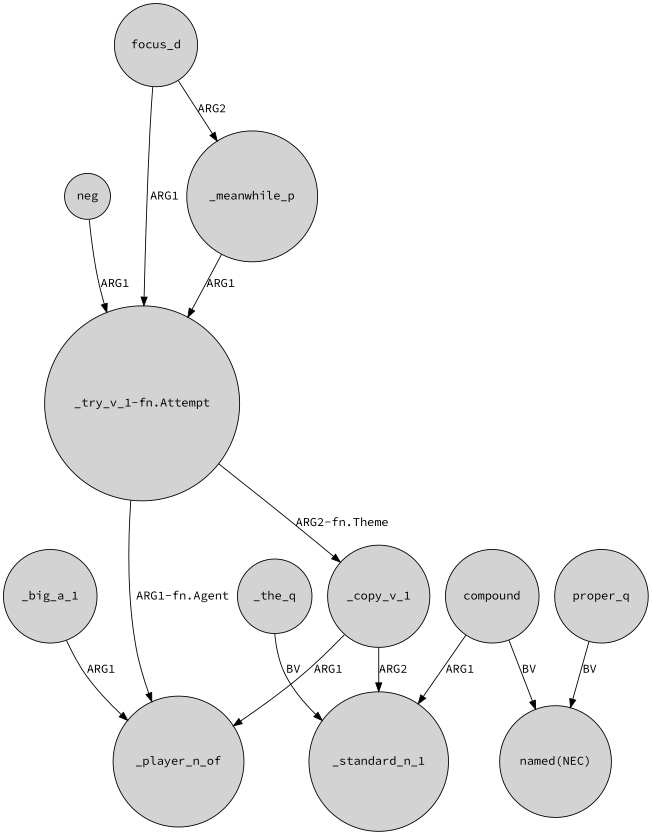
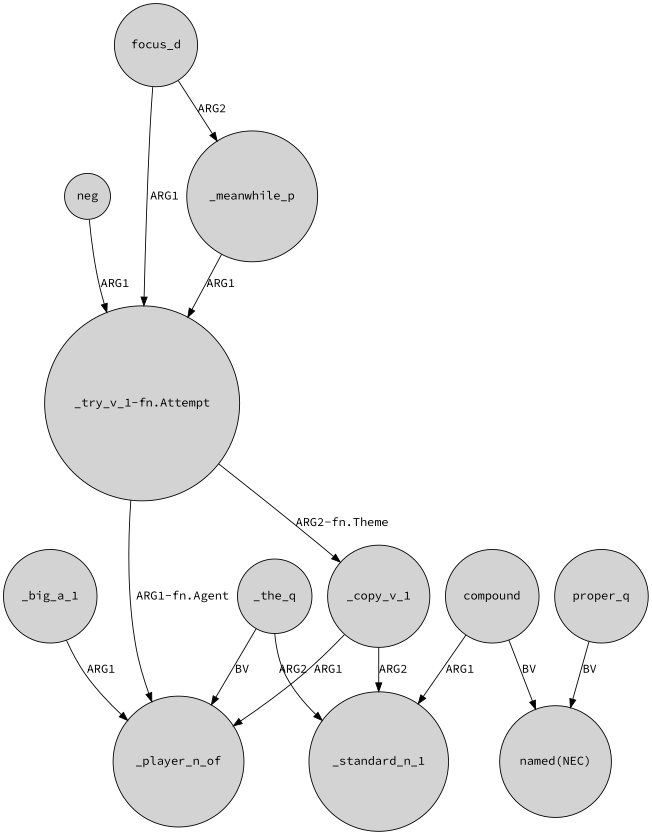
none -> (236, 663)
(293, 670) -> (293, 670)
